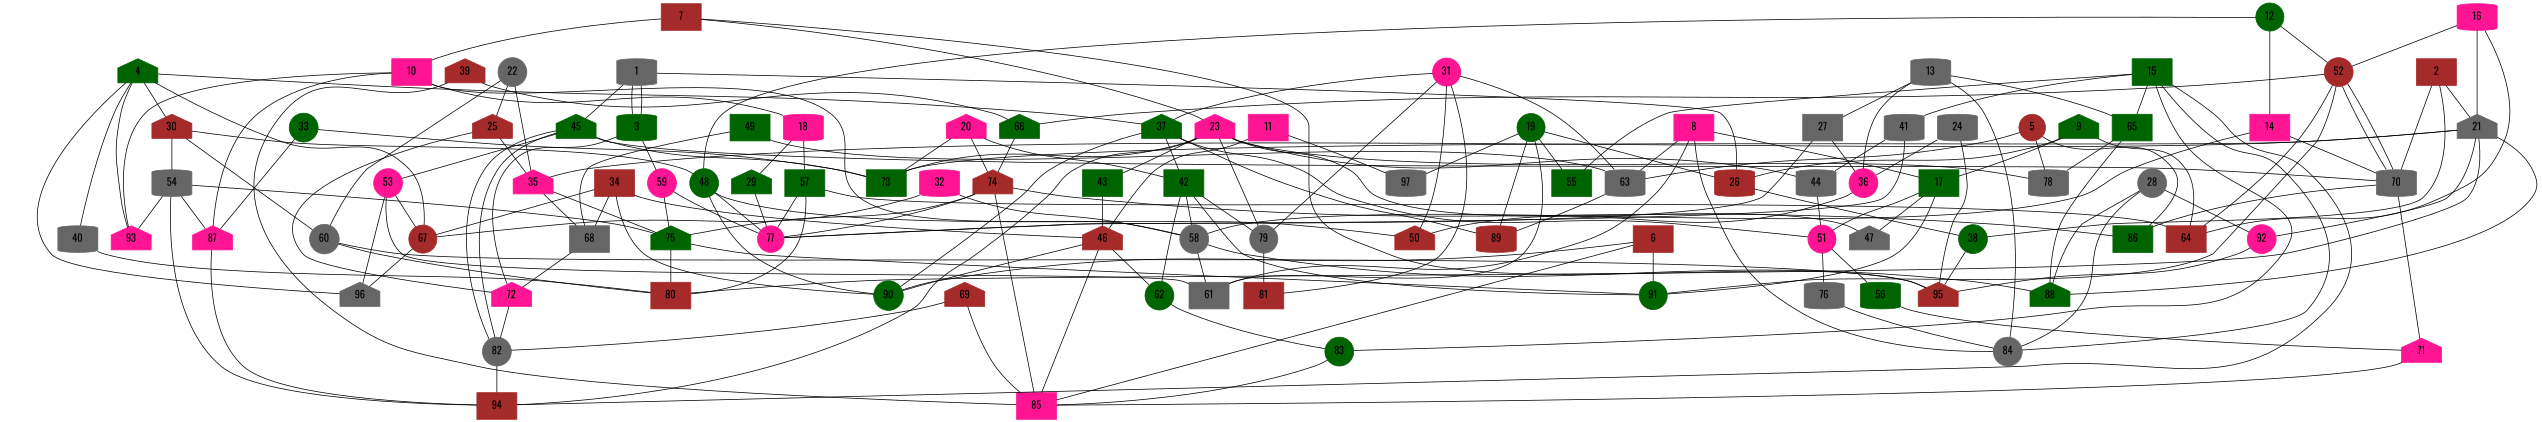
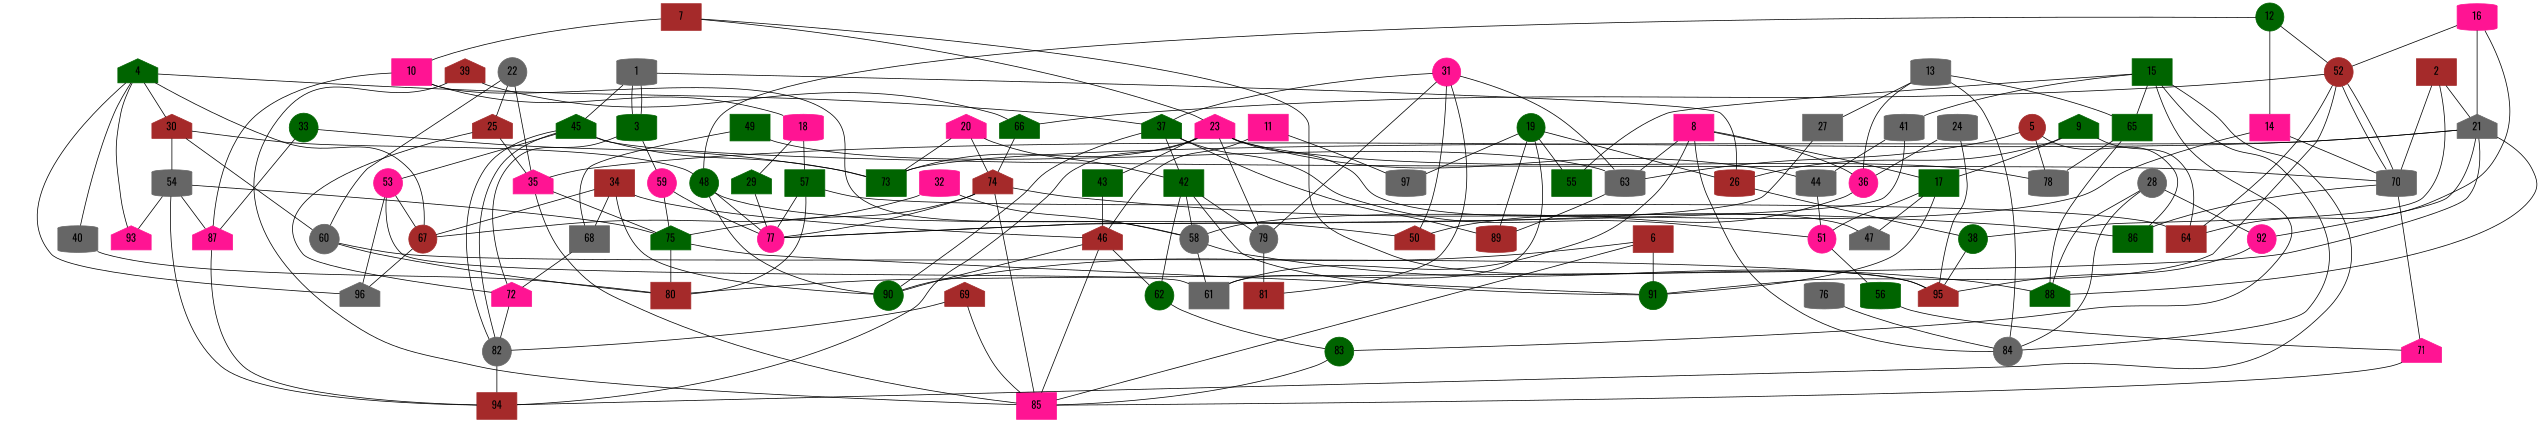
(207, 89) -> none
(1841, 153) -> (1785, 148)
(560, 210) -> (747, 348)
(1823, 266) -> none
